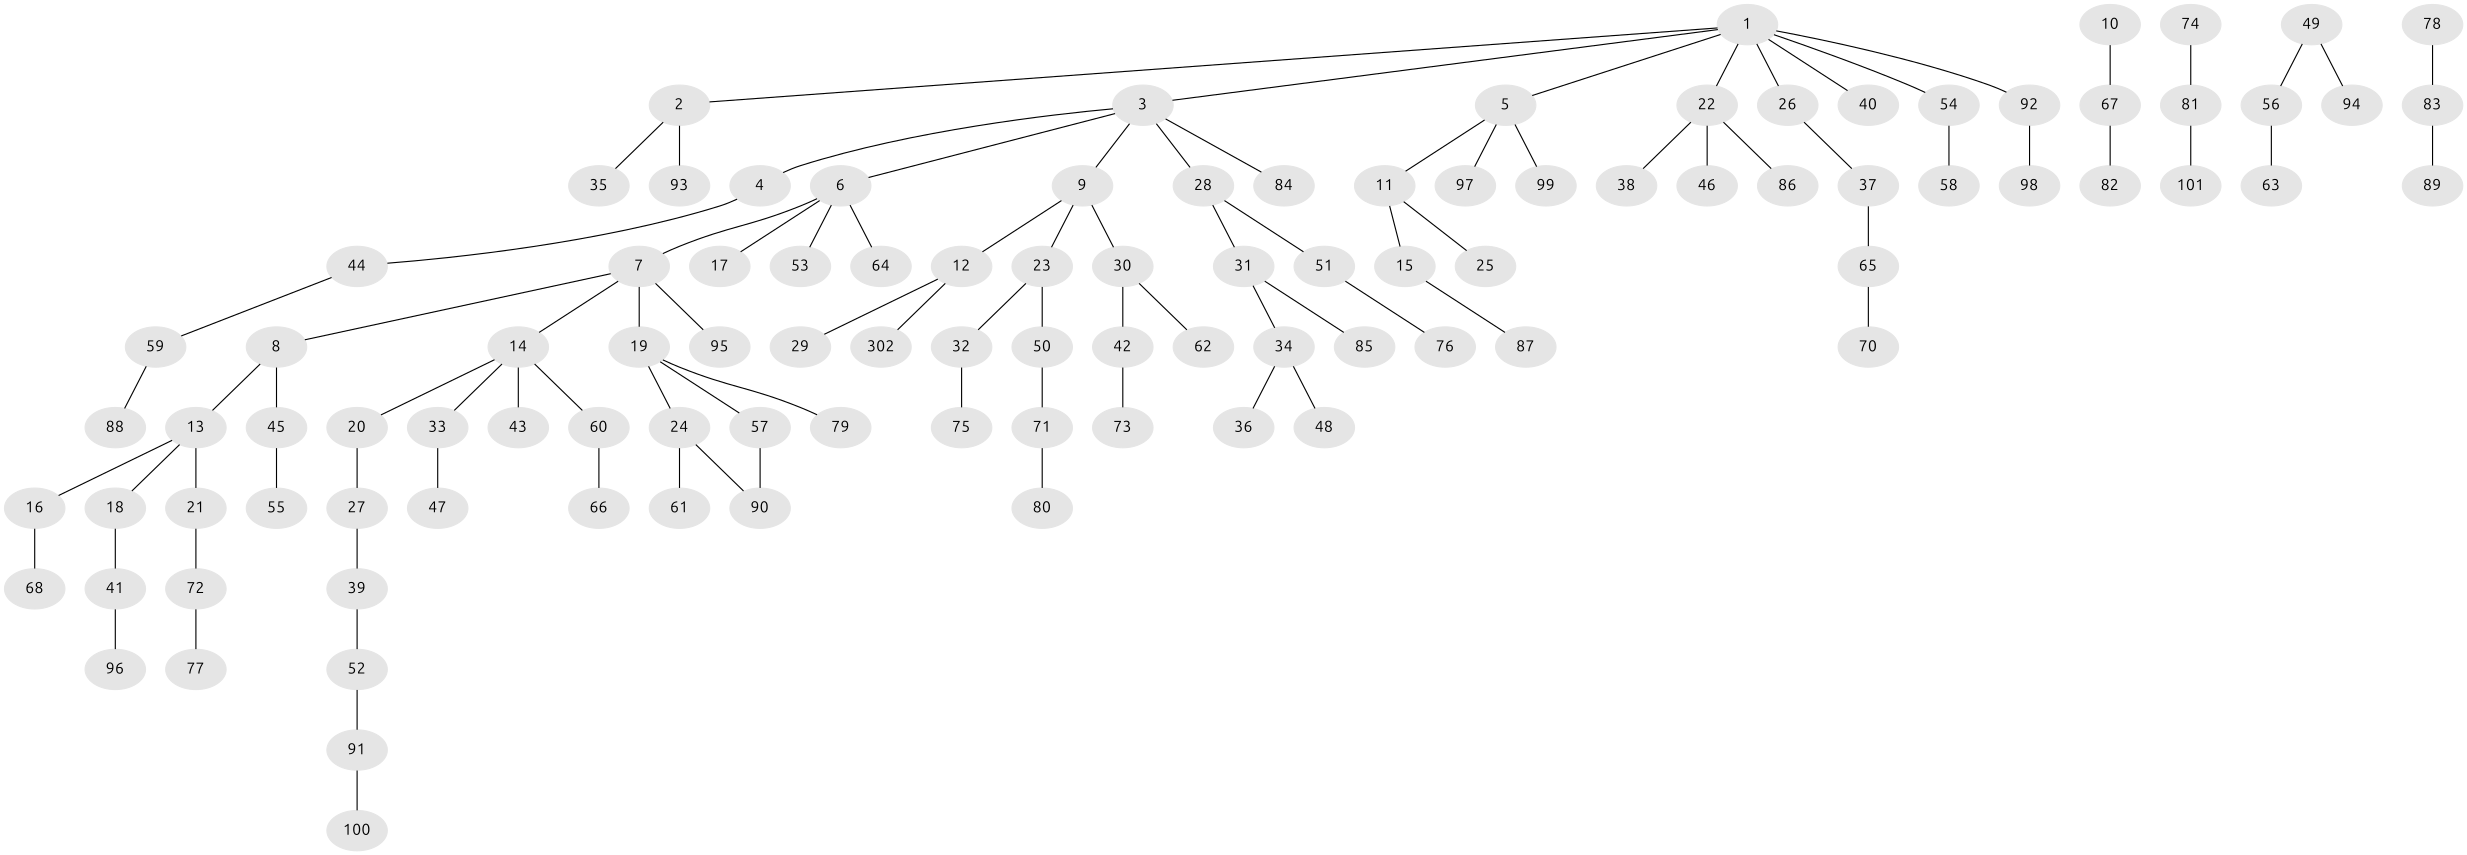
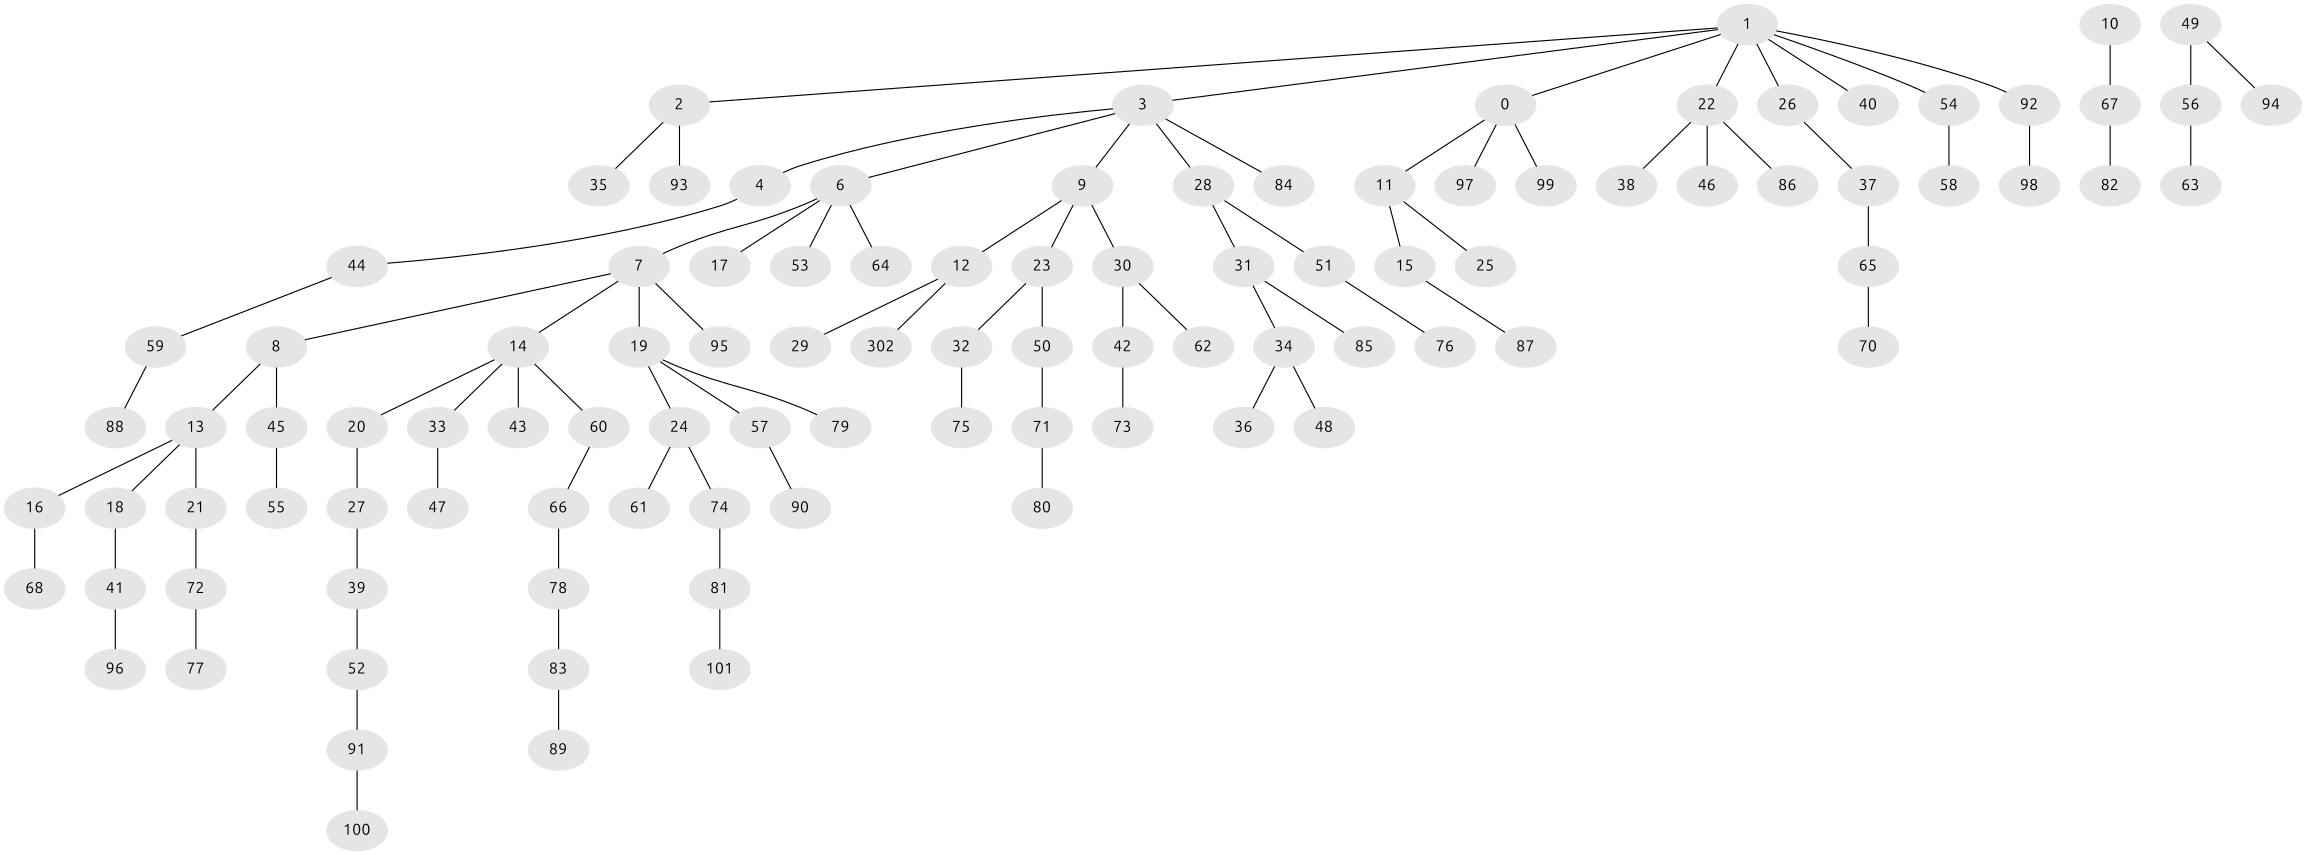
(1506, 105) -> (1506, 105)
(720, 468) -> (700, 468)
none -> (559, 549)
